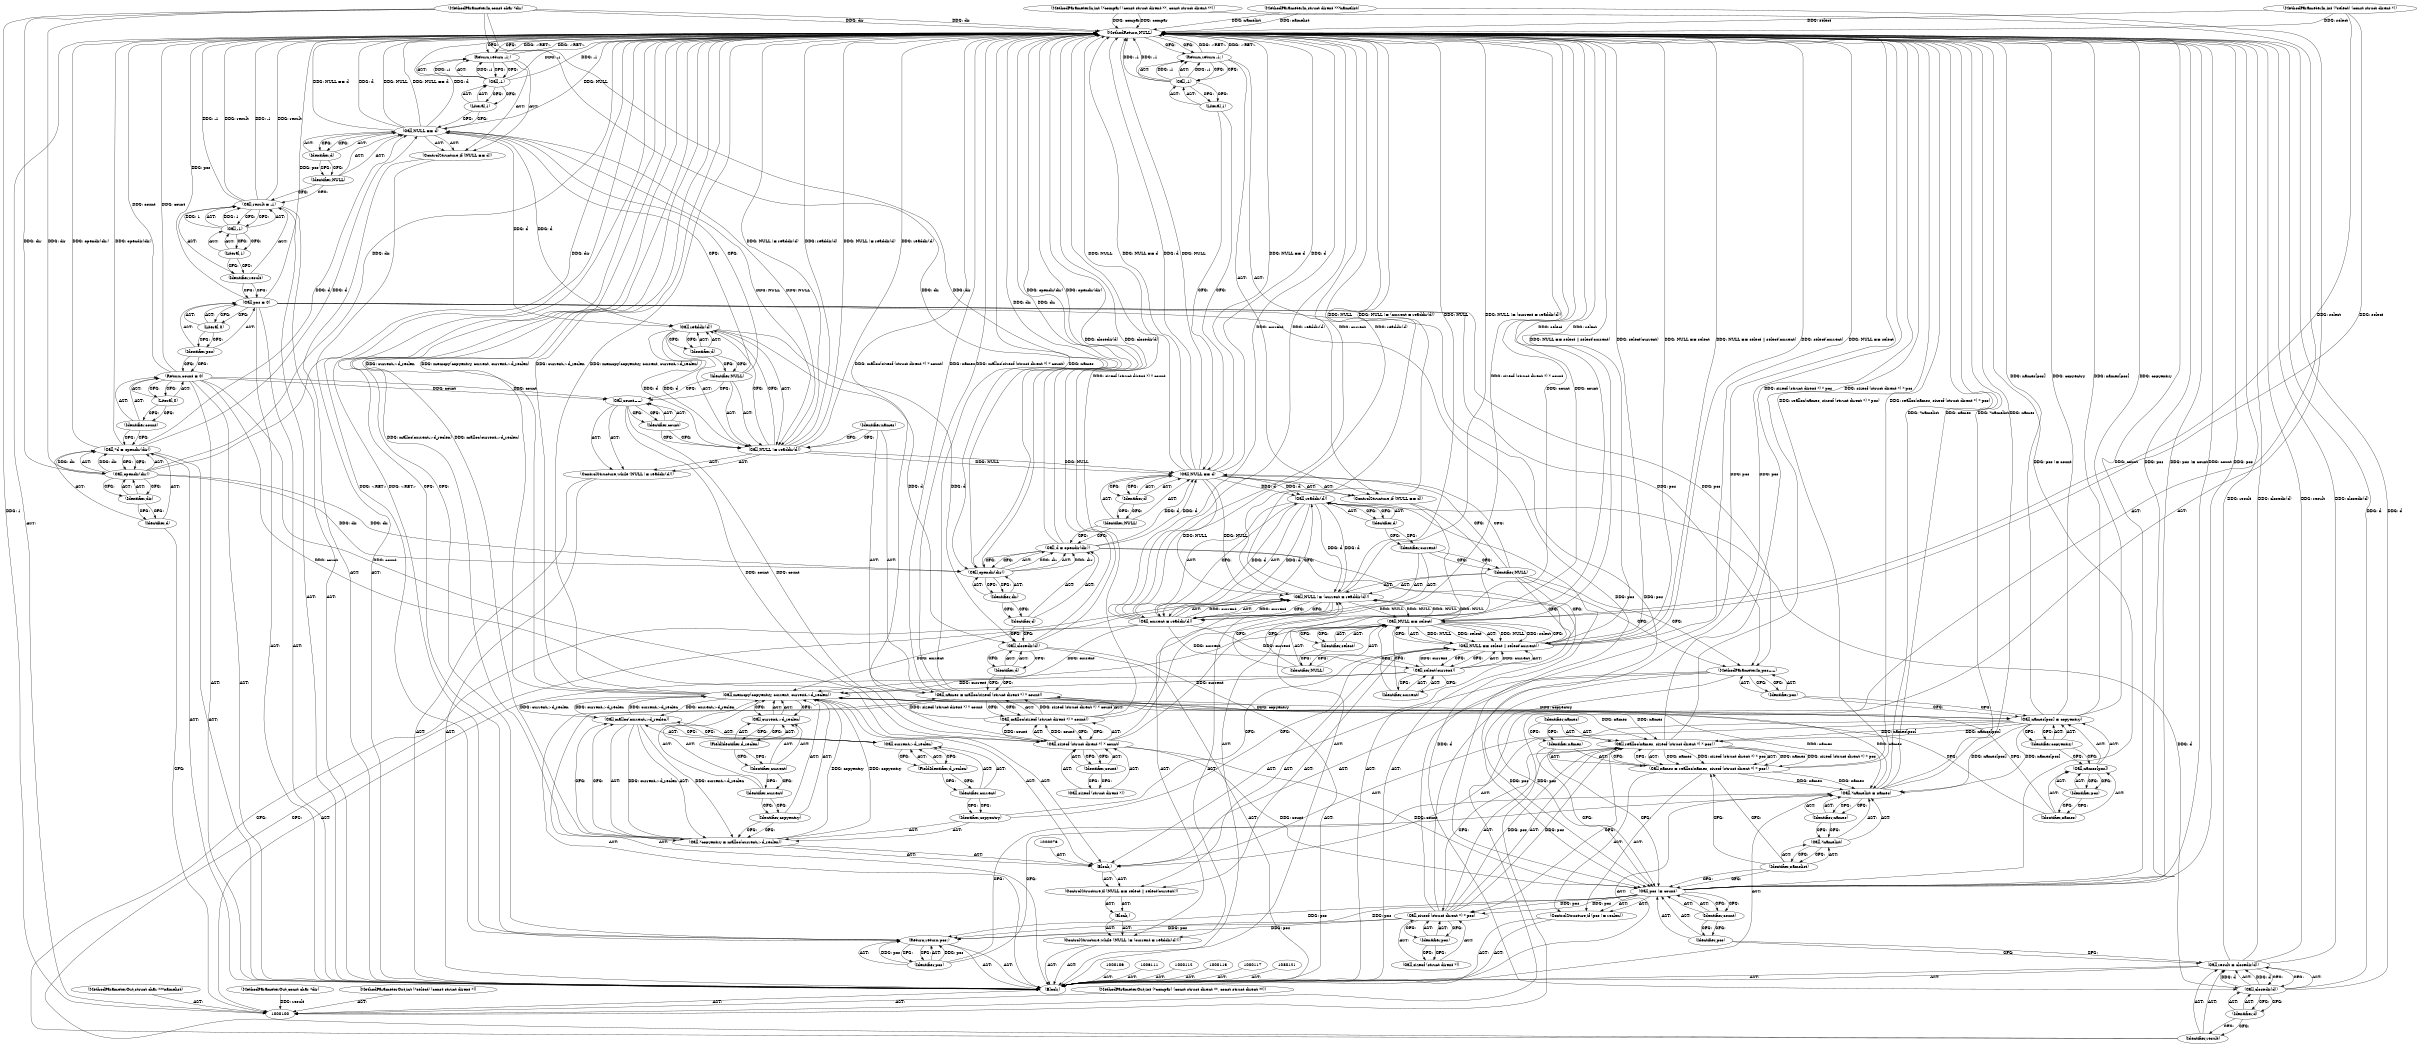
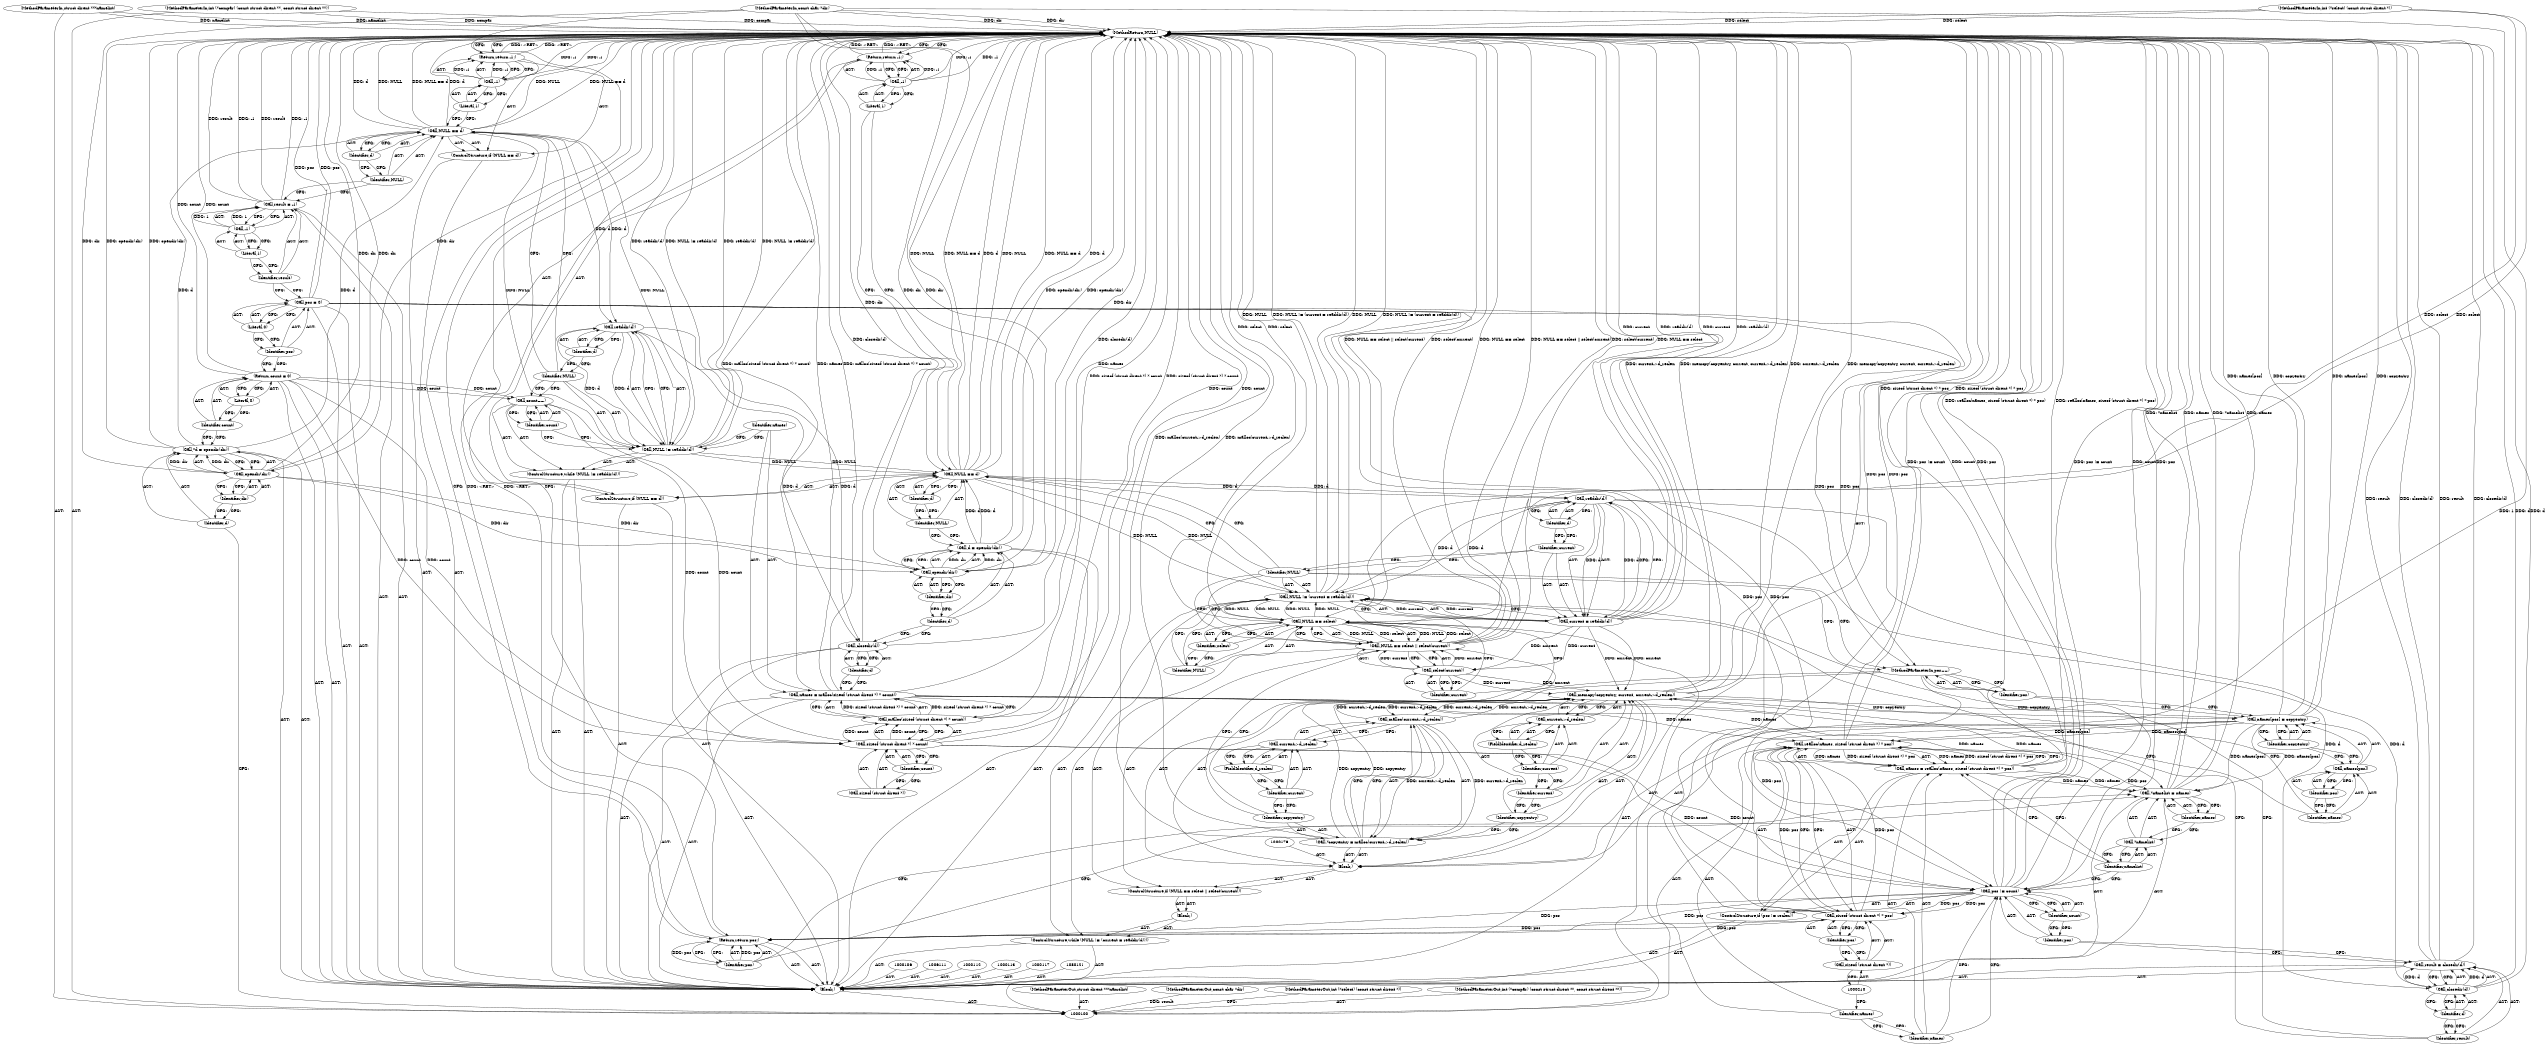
(59, 112) -> (1860, 420)
(1049, 842) -> (1280, 842)
(136, 990) -> (1079, 990)
none -> (1856, 990)
(363, 1002) -> (1233, 1002)
